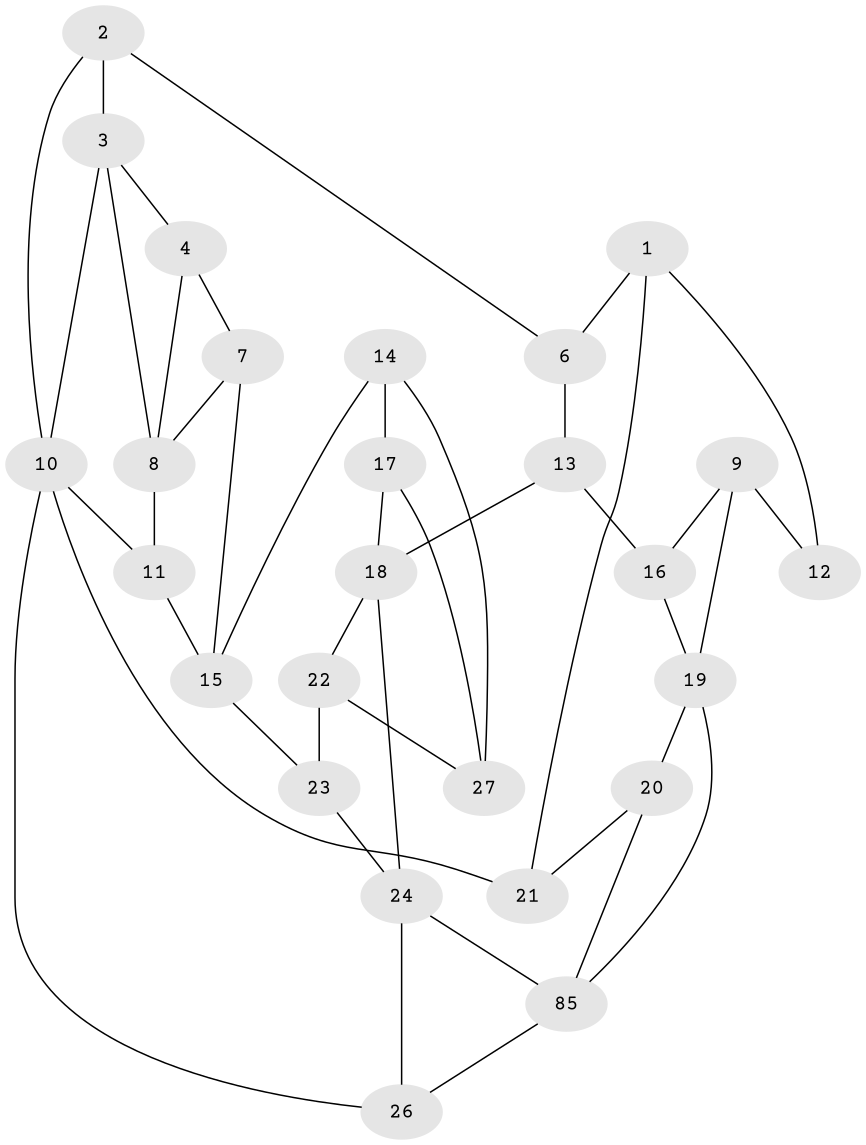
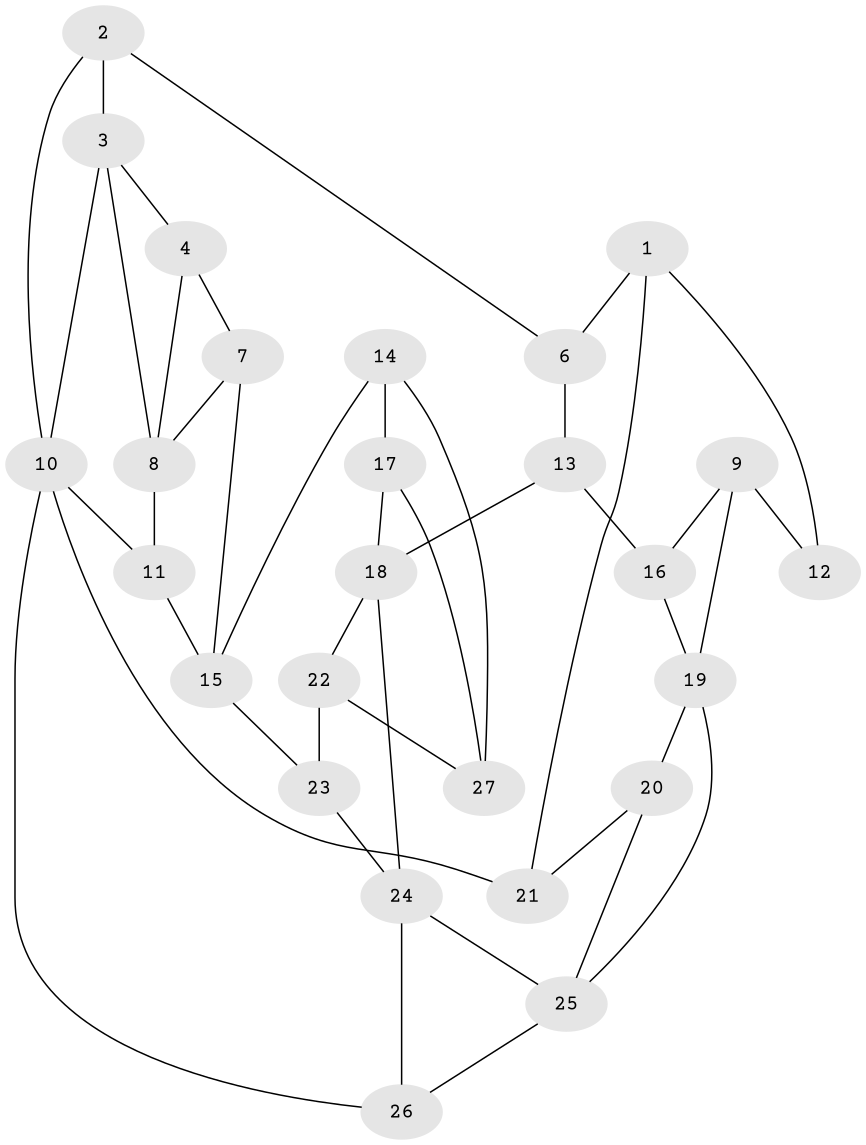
(566, 1004) -> (566, 1004)
